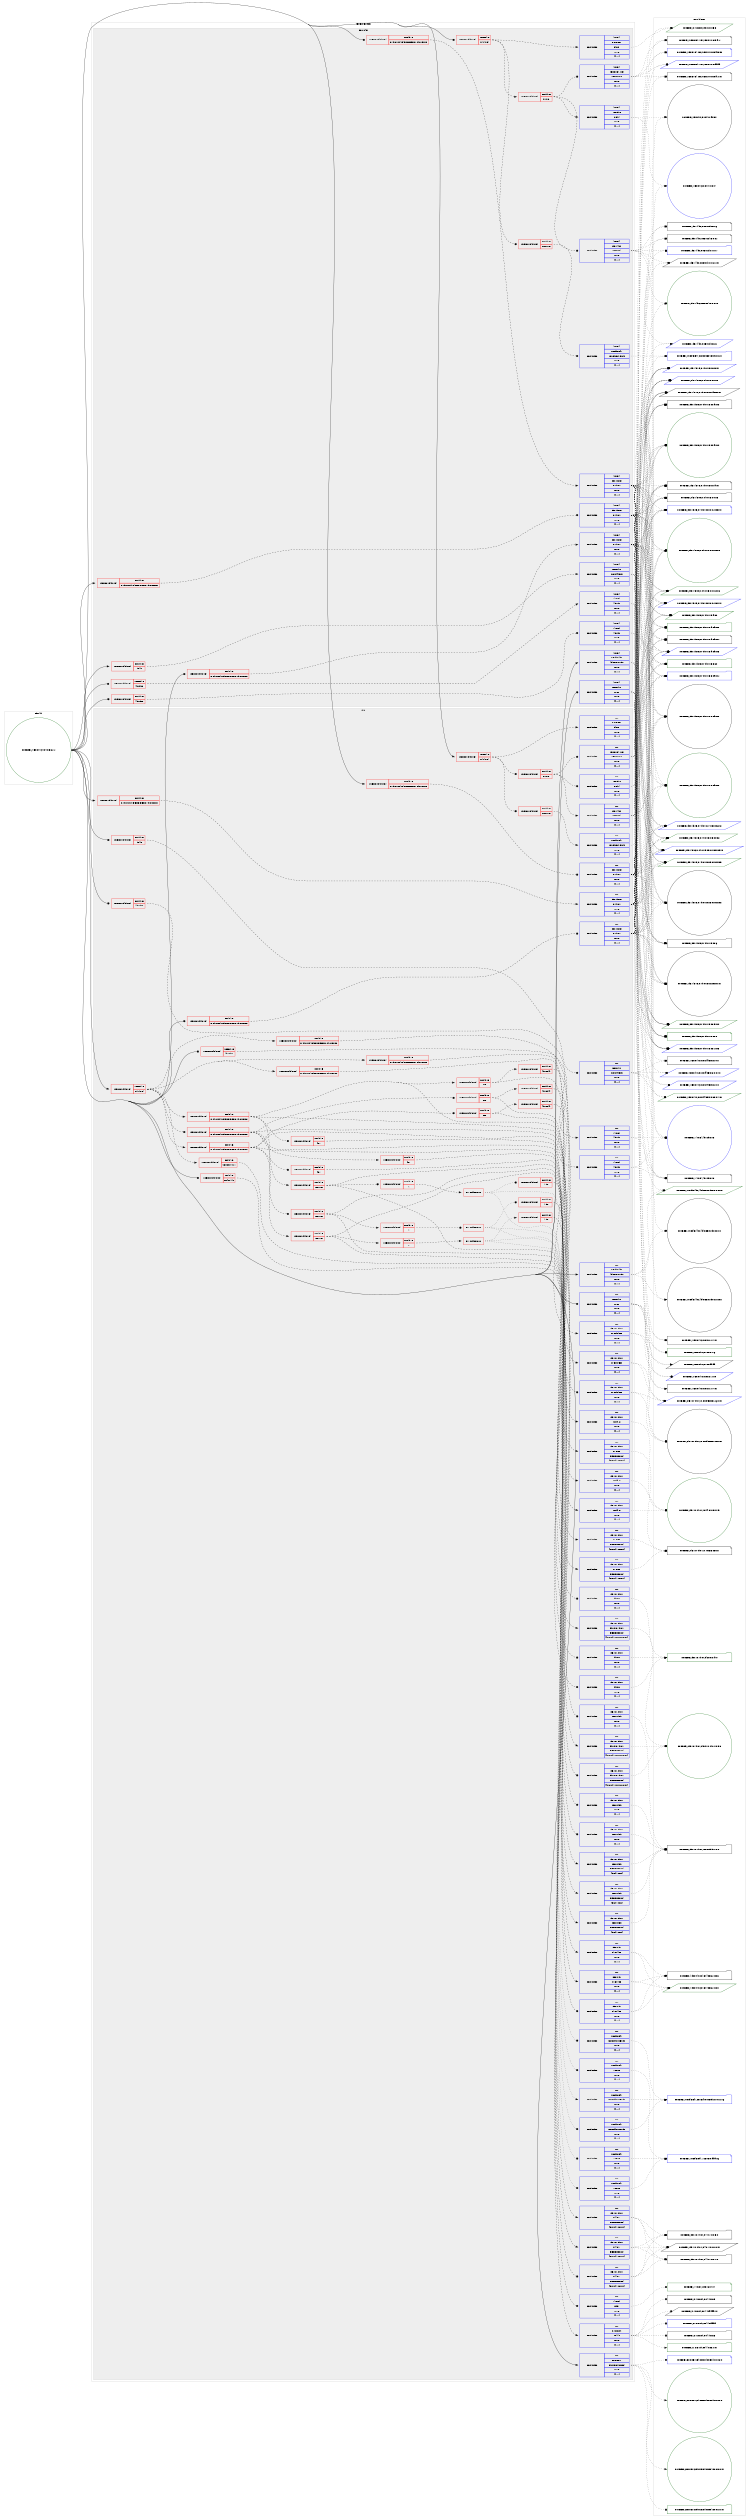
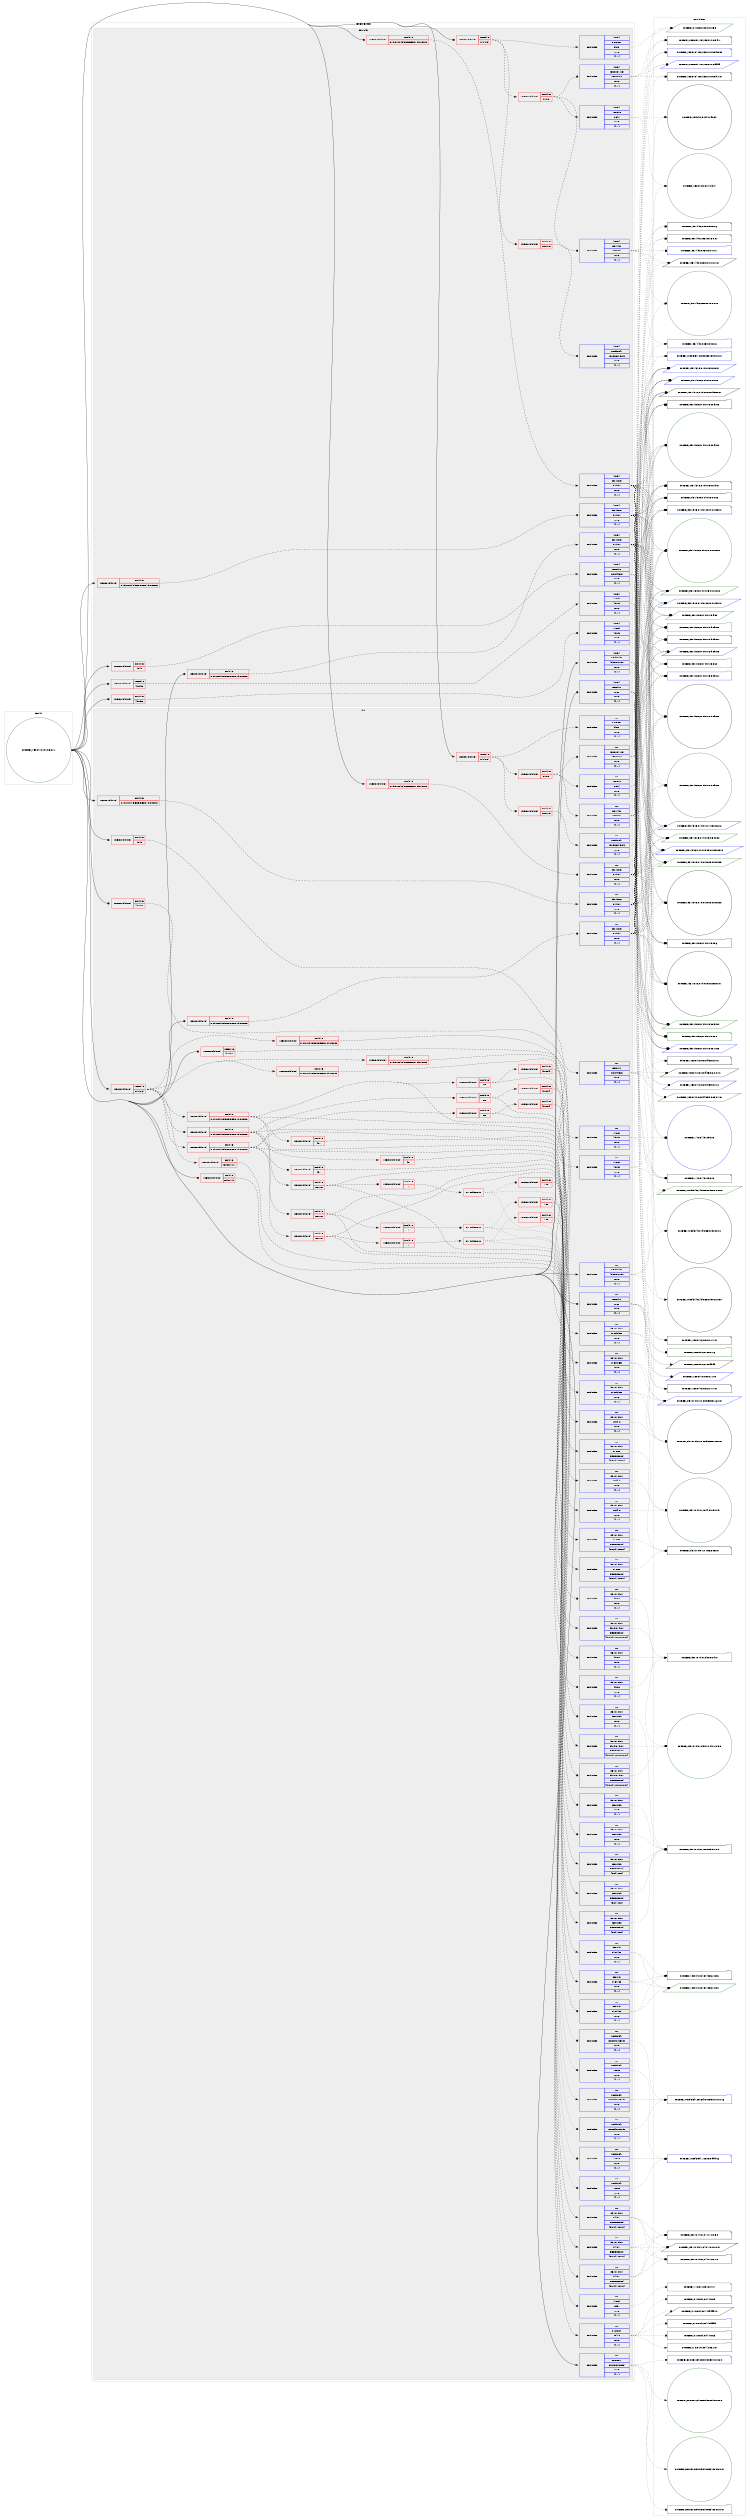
(700, 186) -> (700, 186)
(700, 344) -> (700, 344)
(700, 1073) -> (700, 1073)
(700, 2235) -> (700, 2235)
